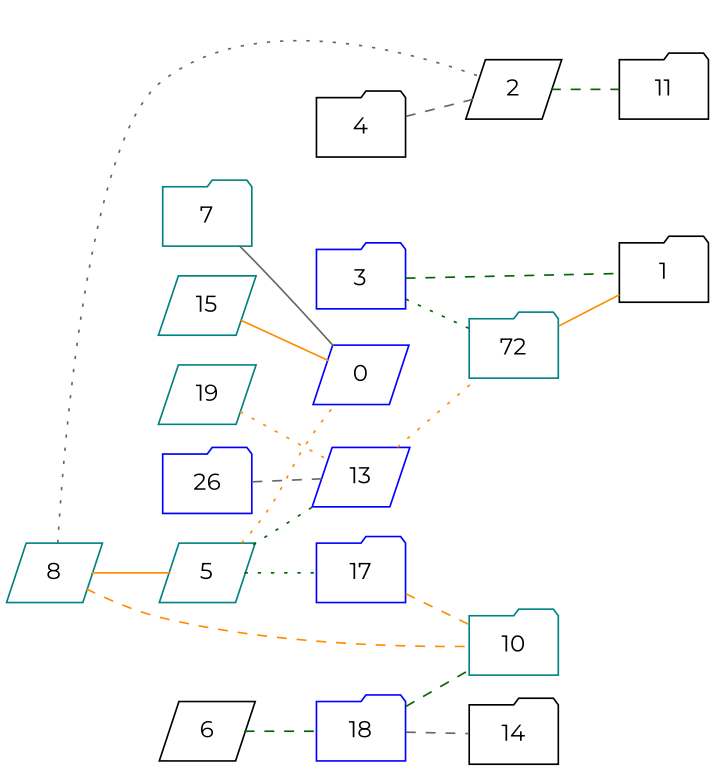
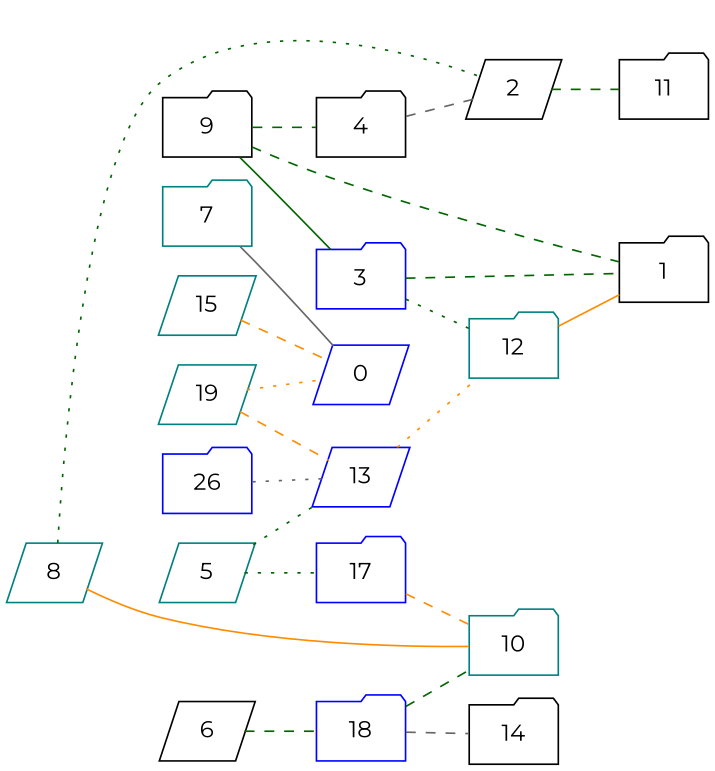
none -> (207, 127)
(123, 144) -> (123, 144)
(285, 340) -> (285, 340)
(514, 348) -> (514, 348)
(284, 436) -> (284, 436)
(293, 467) -> (285, 385)
(298, 480) -> (287, 480)
(131, 573) -> none
(274, 637) -> (274, 637)
